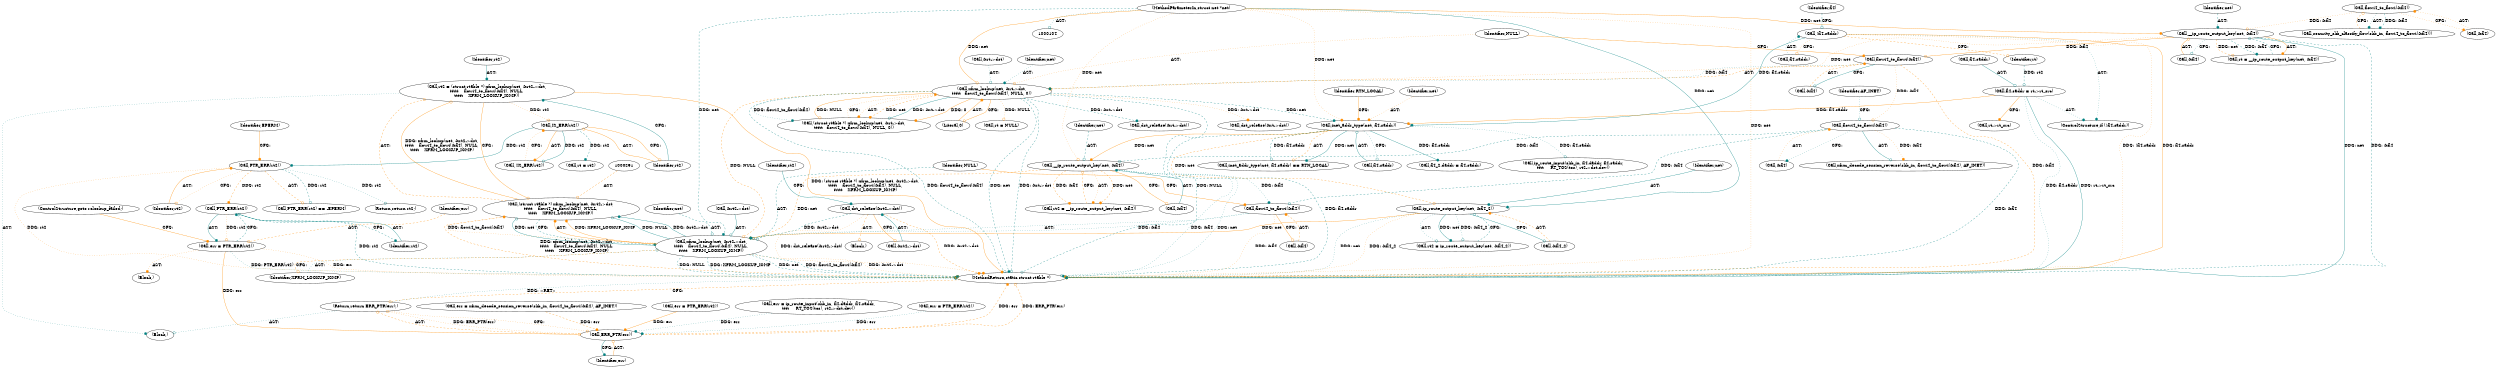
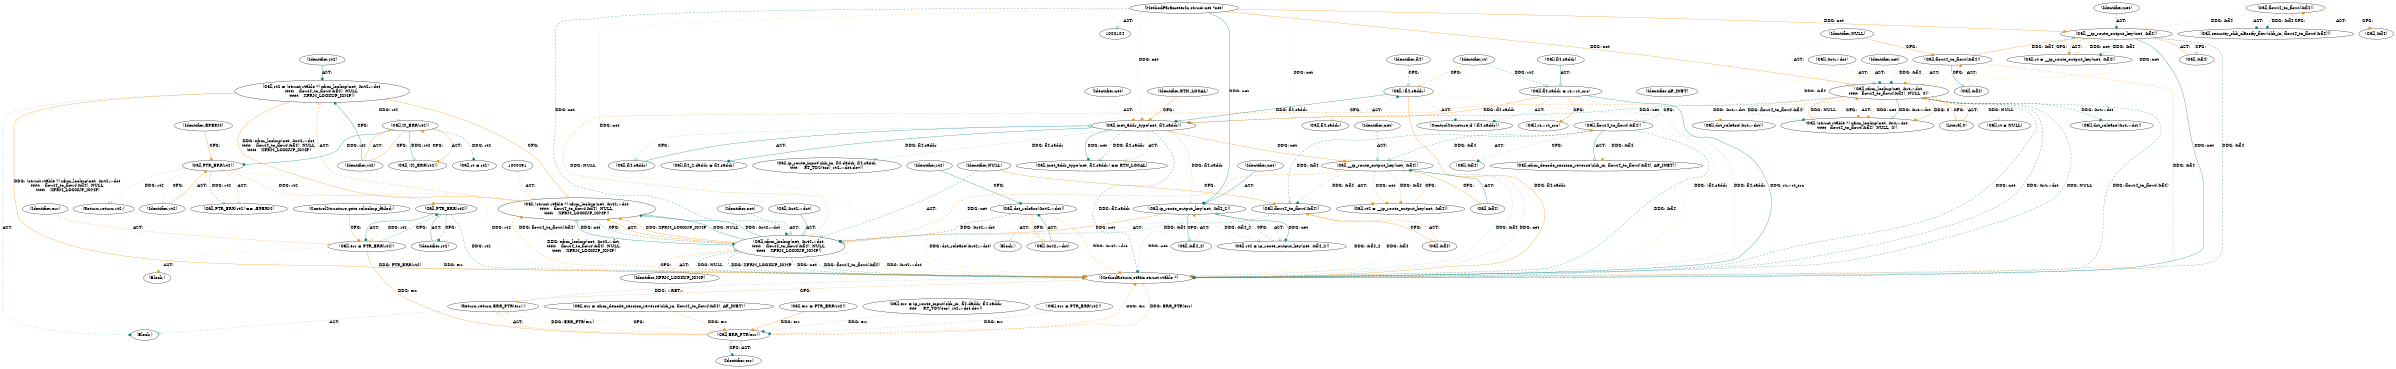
(1925, 45) -> (1442, 75)
(1185, 166) -> (1207, 166)
